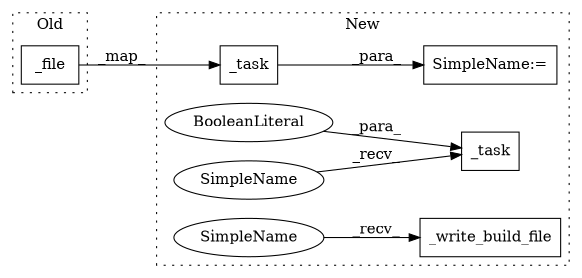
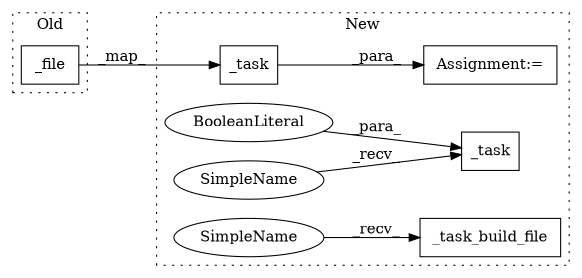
(490, 65) -> (490, 65)
(490, 238) -> (490, 238)
